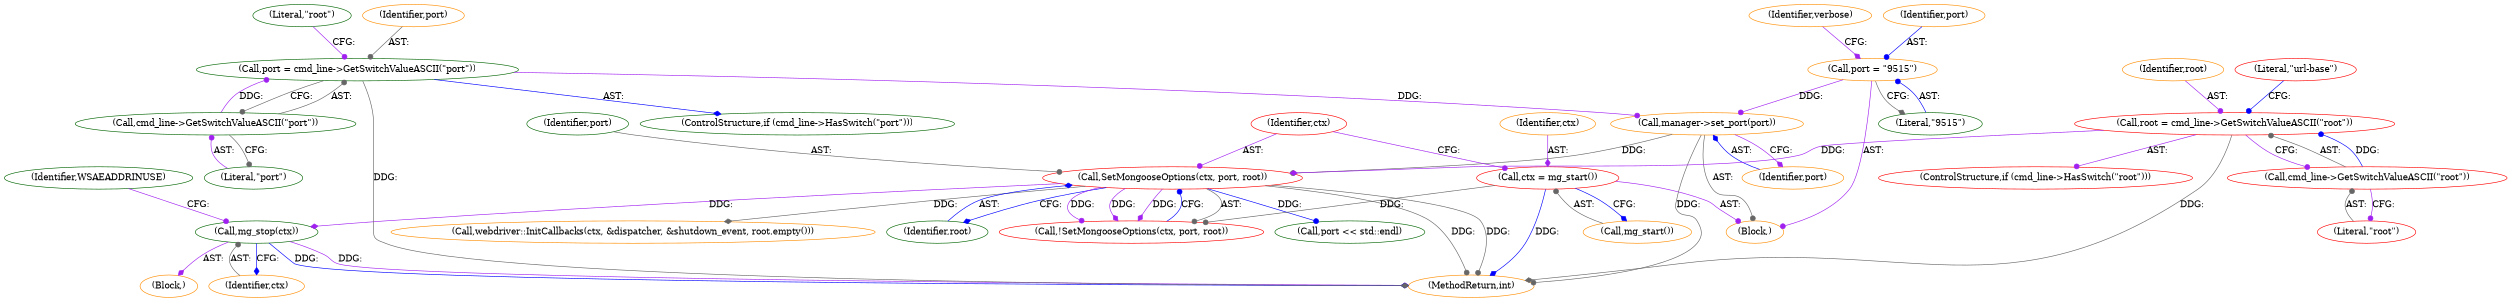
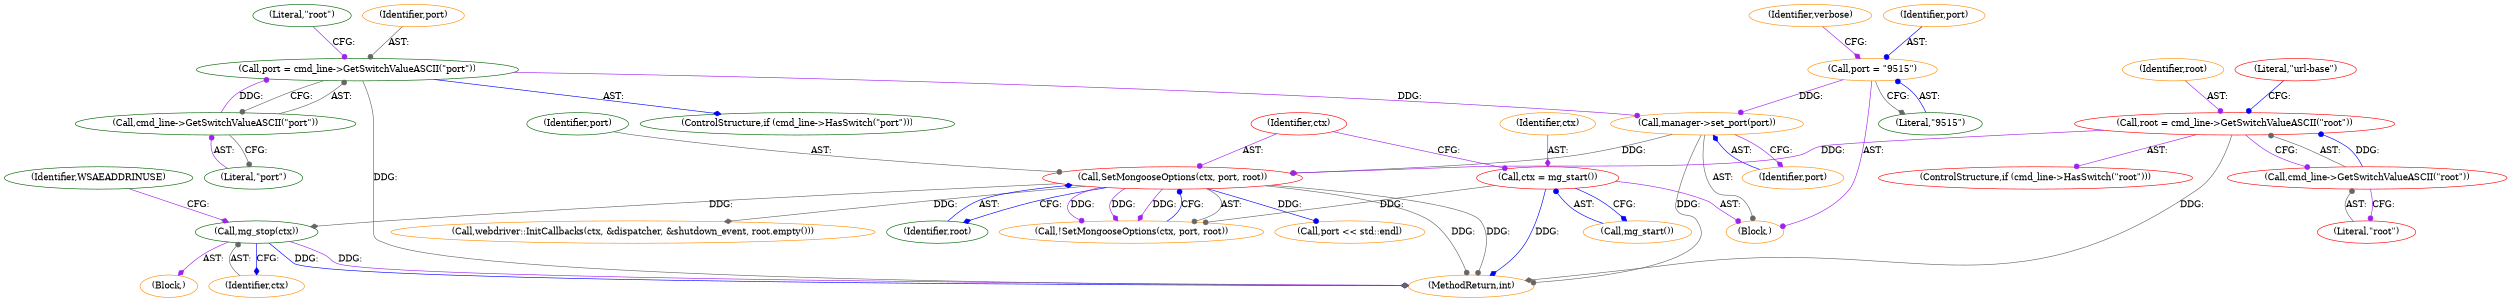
(689, 202) -> (689, 202)
(176, 205) -> (175, 204)
(1578, 212) -> (1578, 212)
(1131, 232) -> (1131, 232)
(1350, 232) -> (1350, 232)
